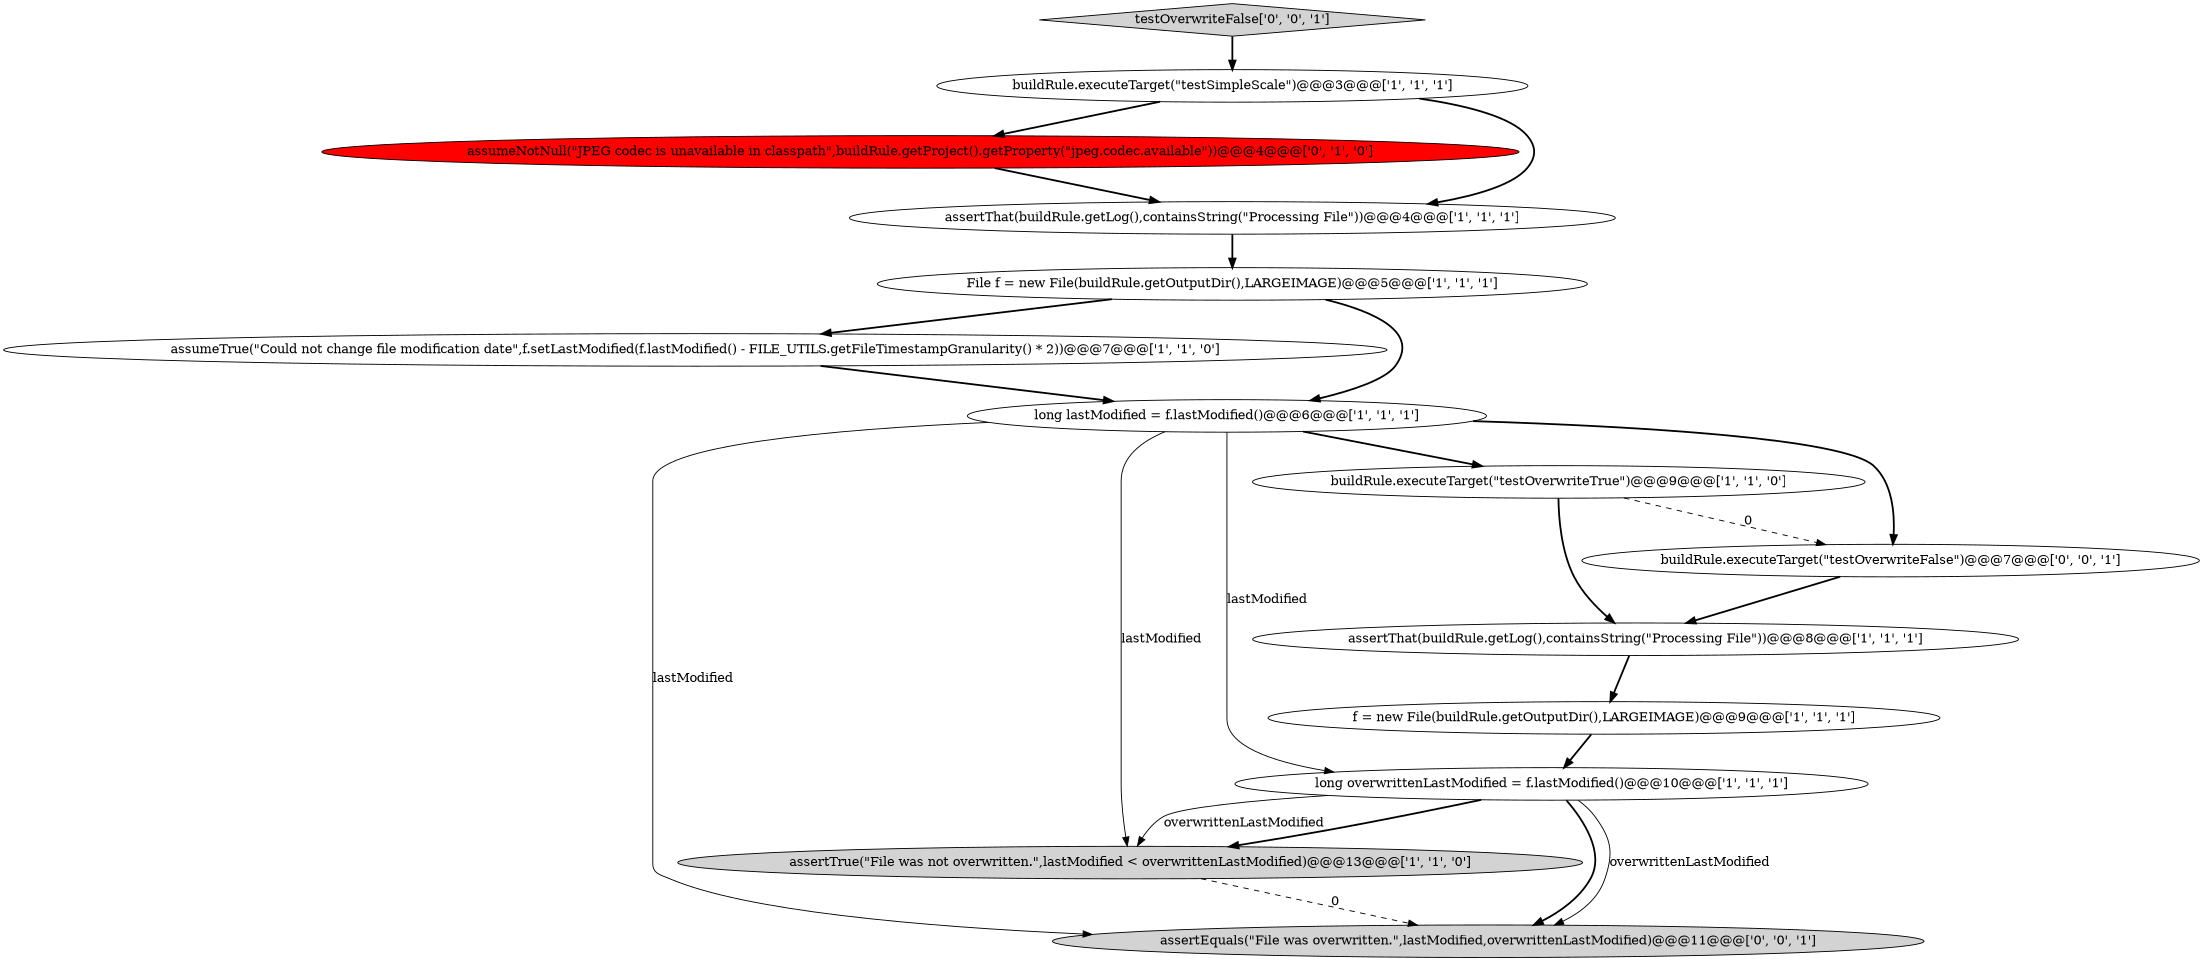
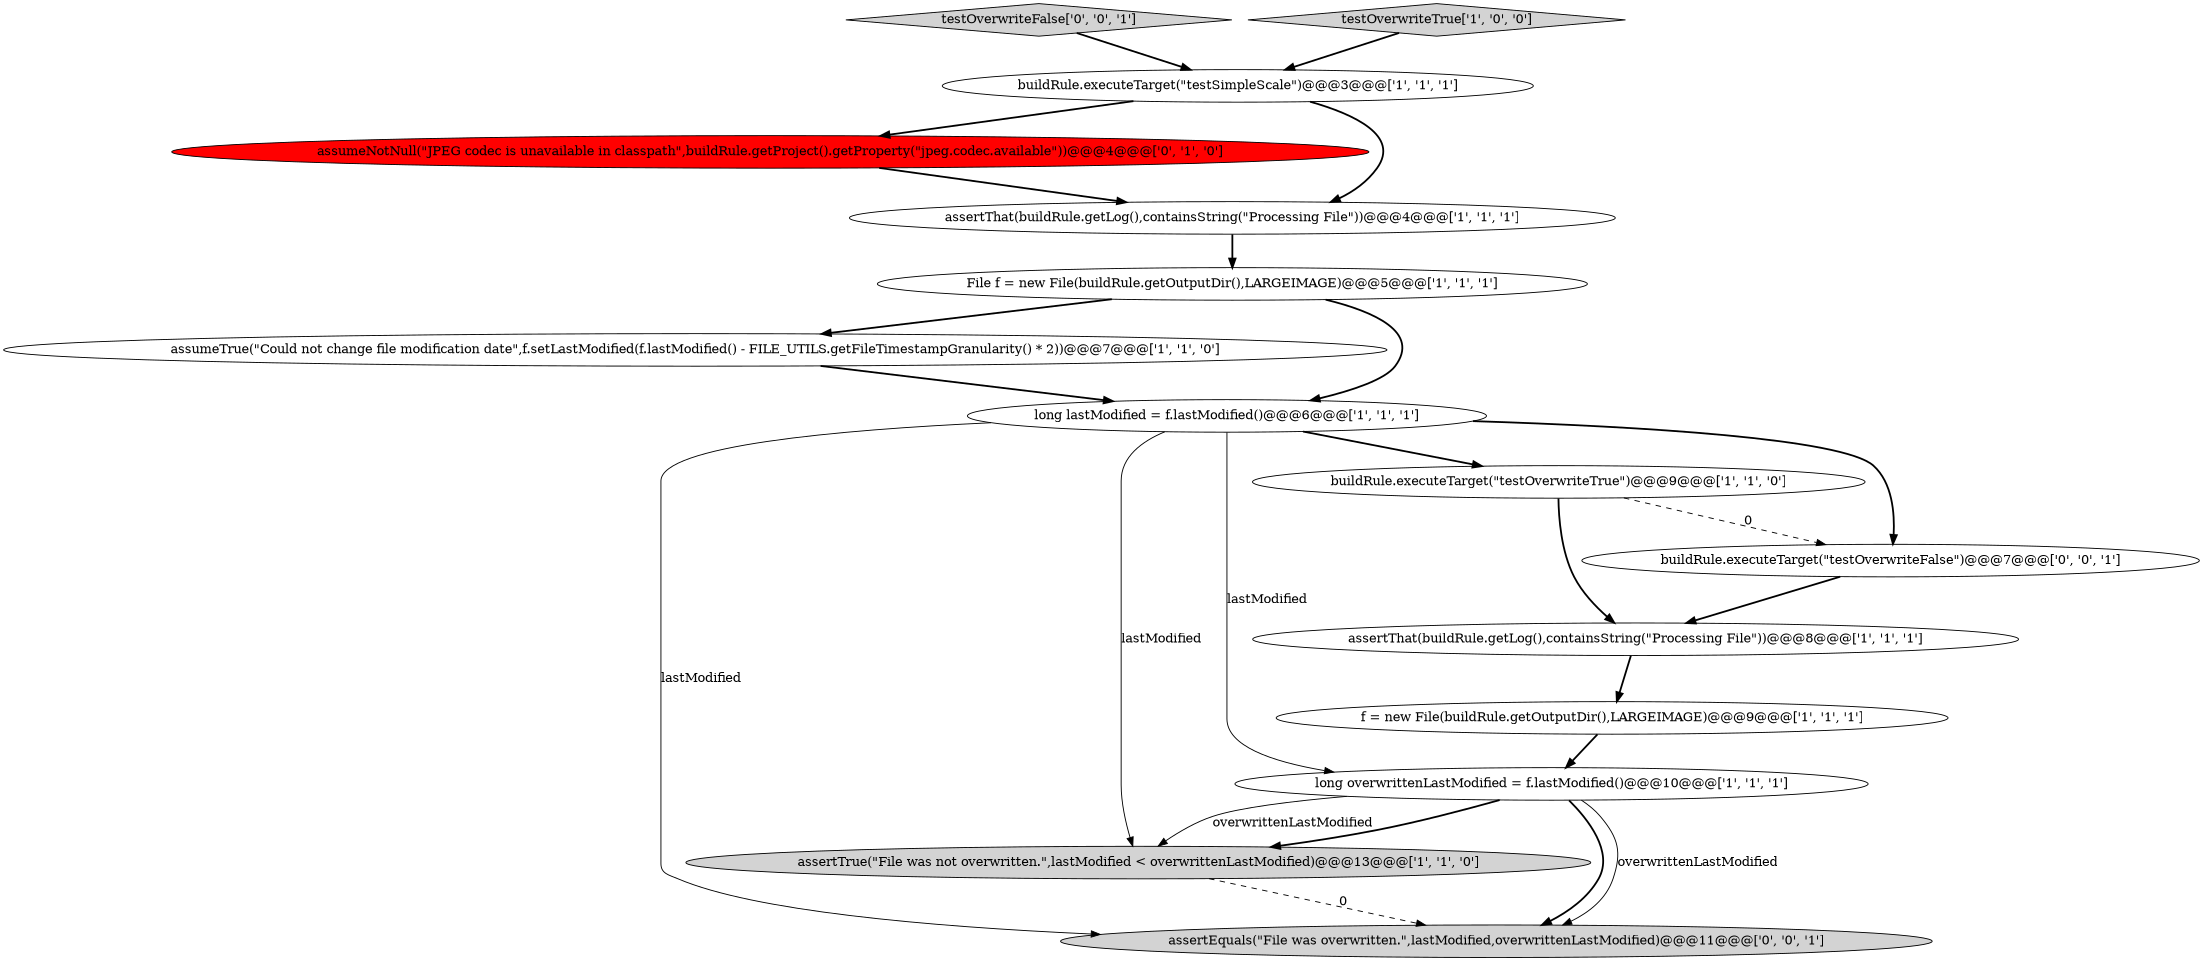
none -> (1437, 20)
